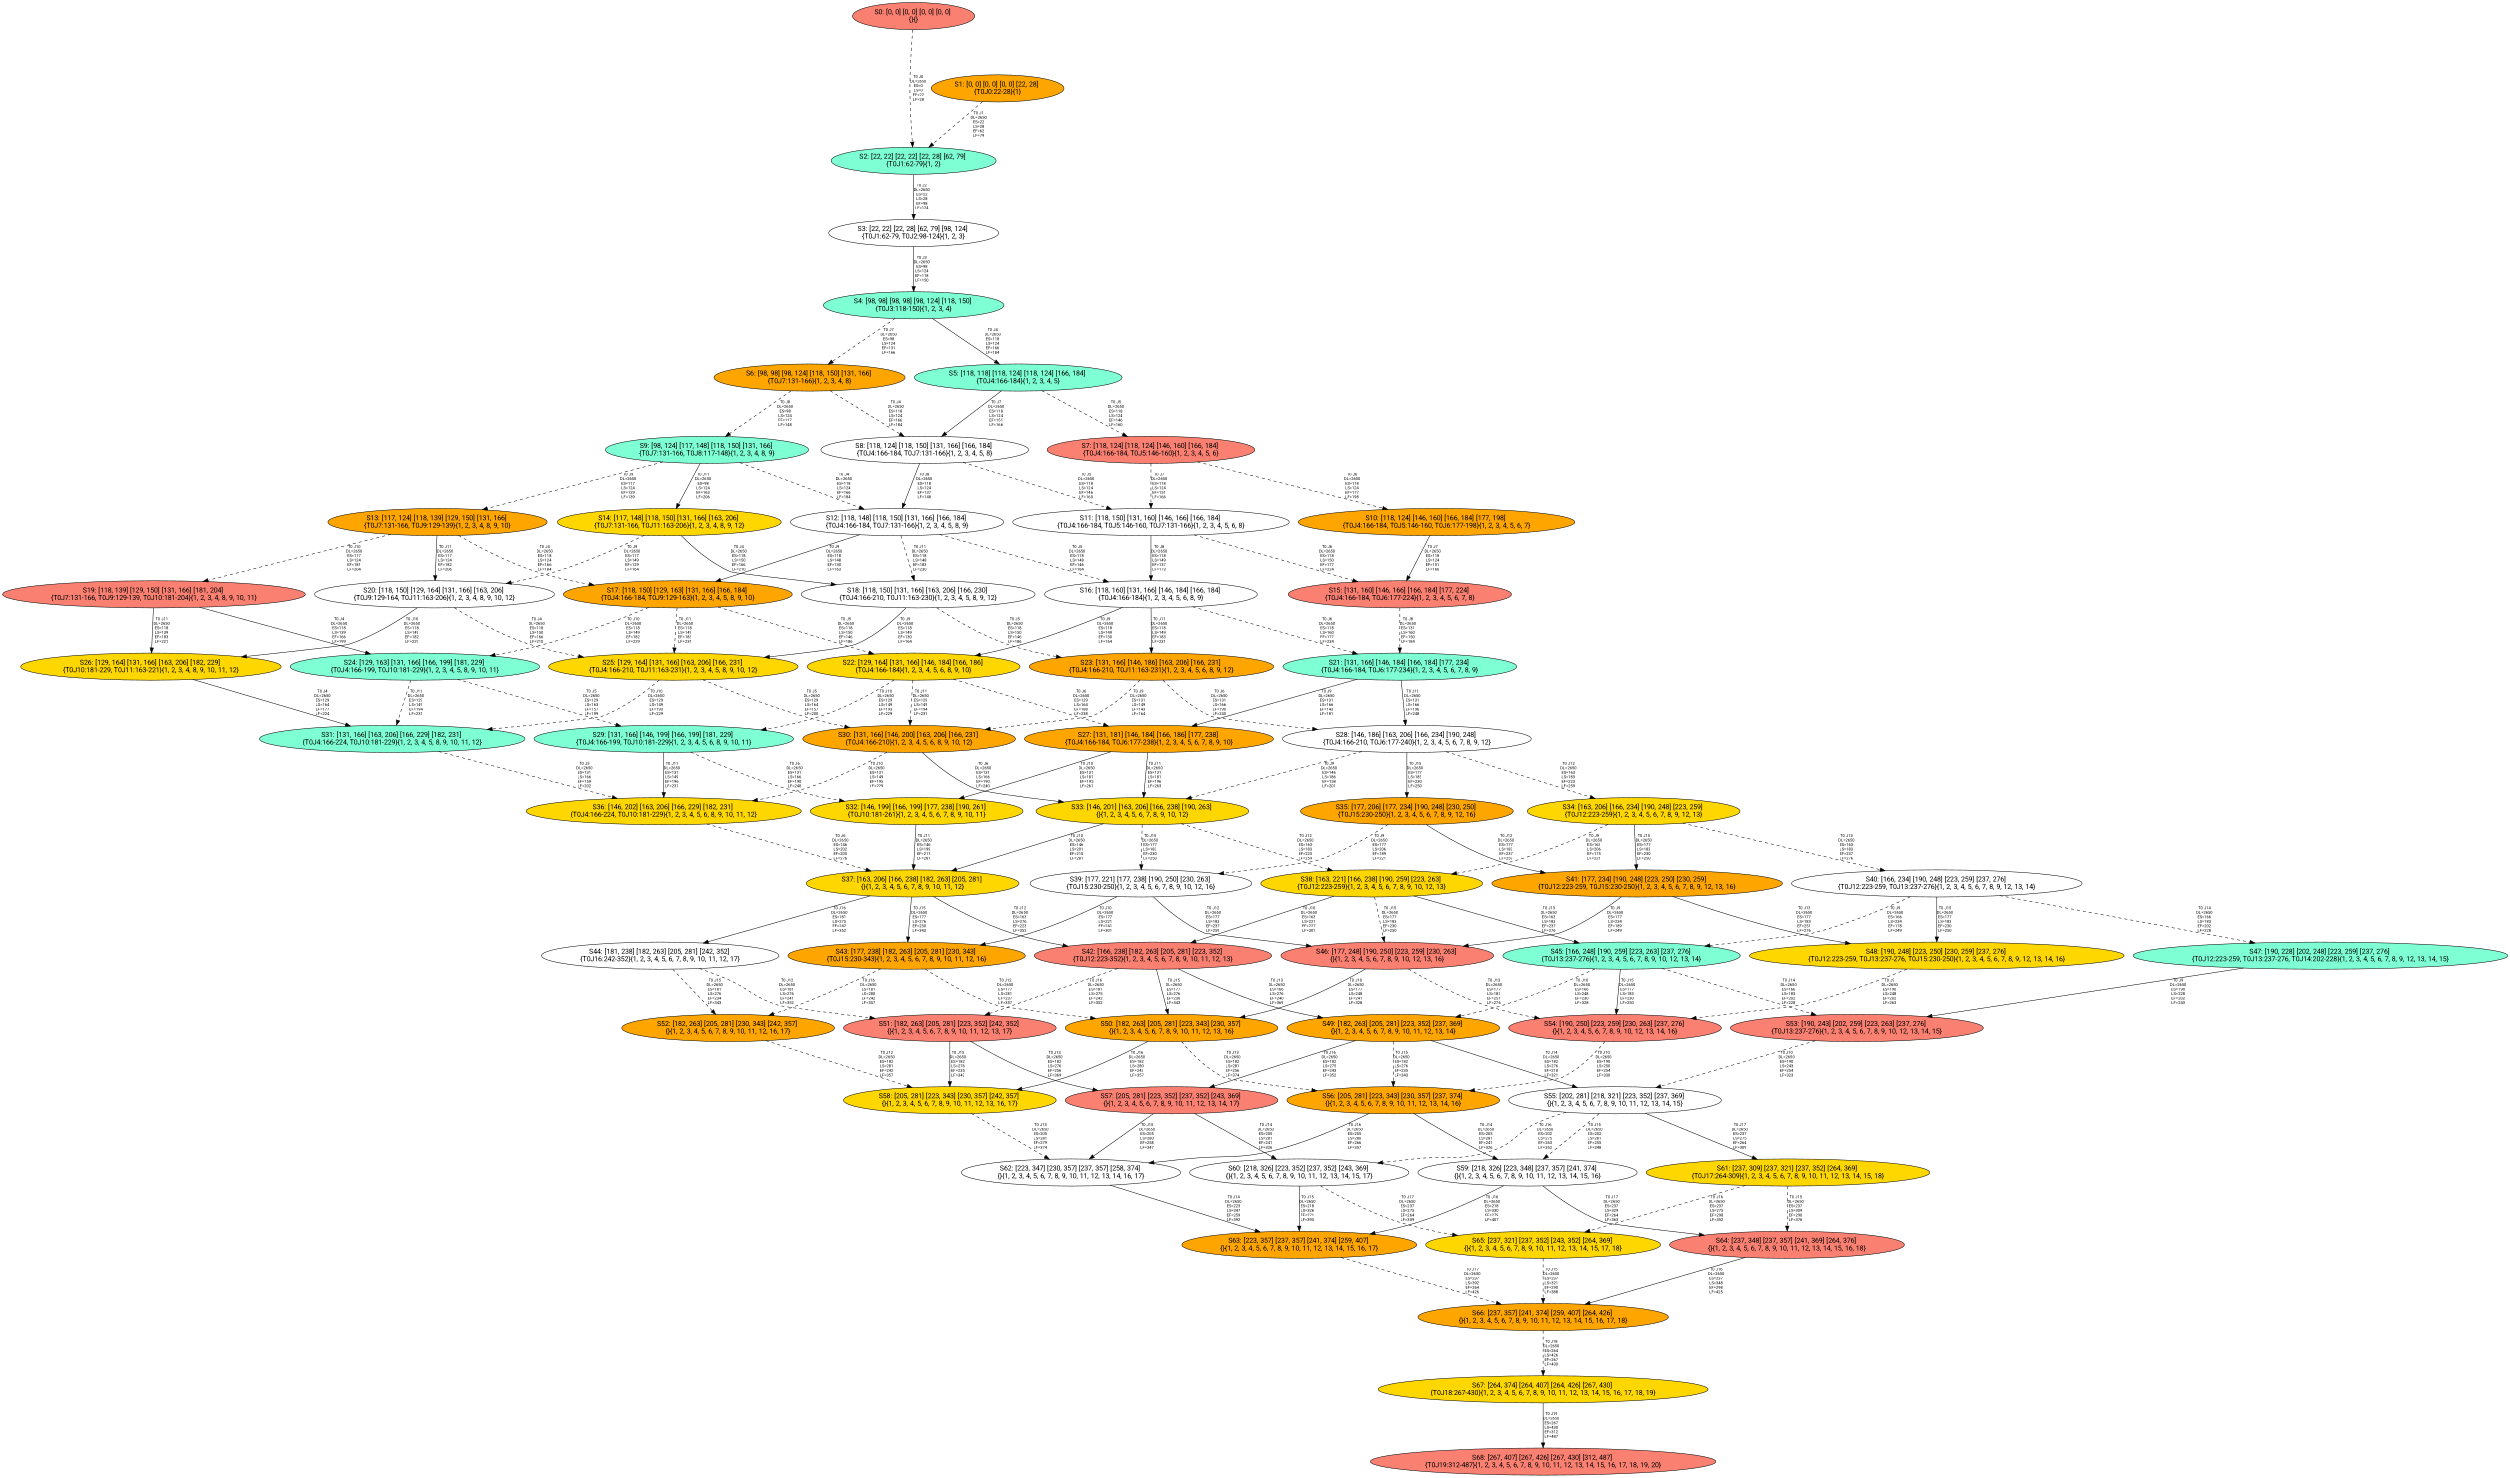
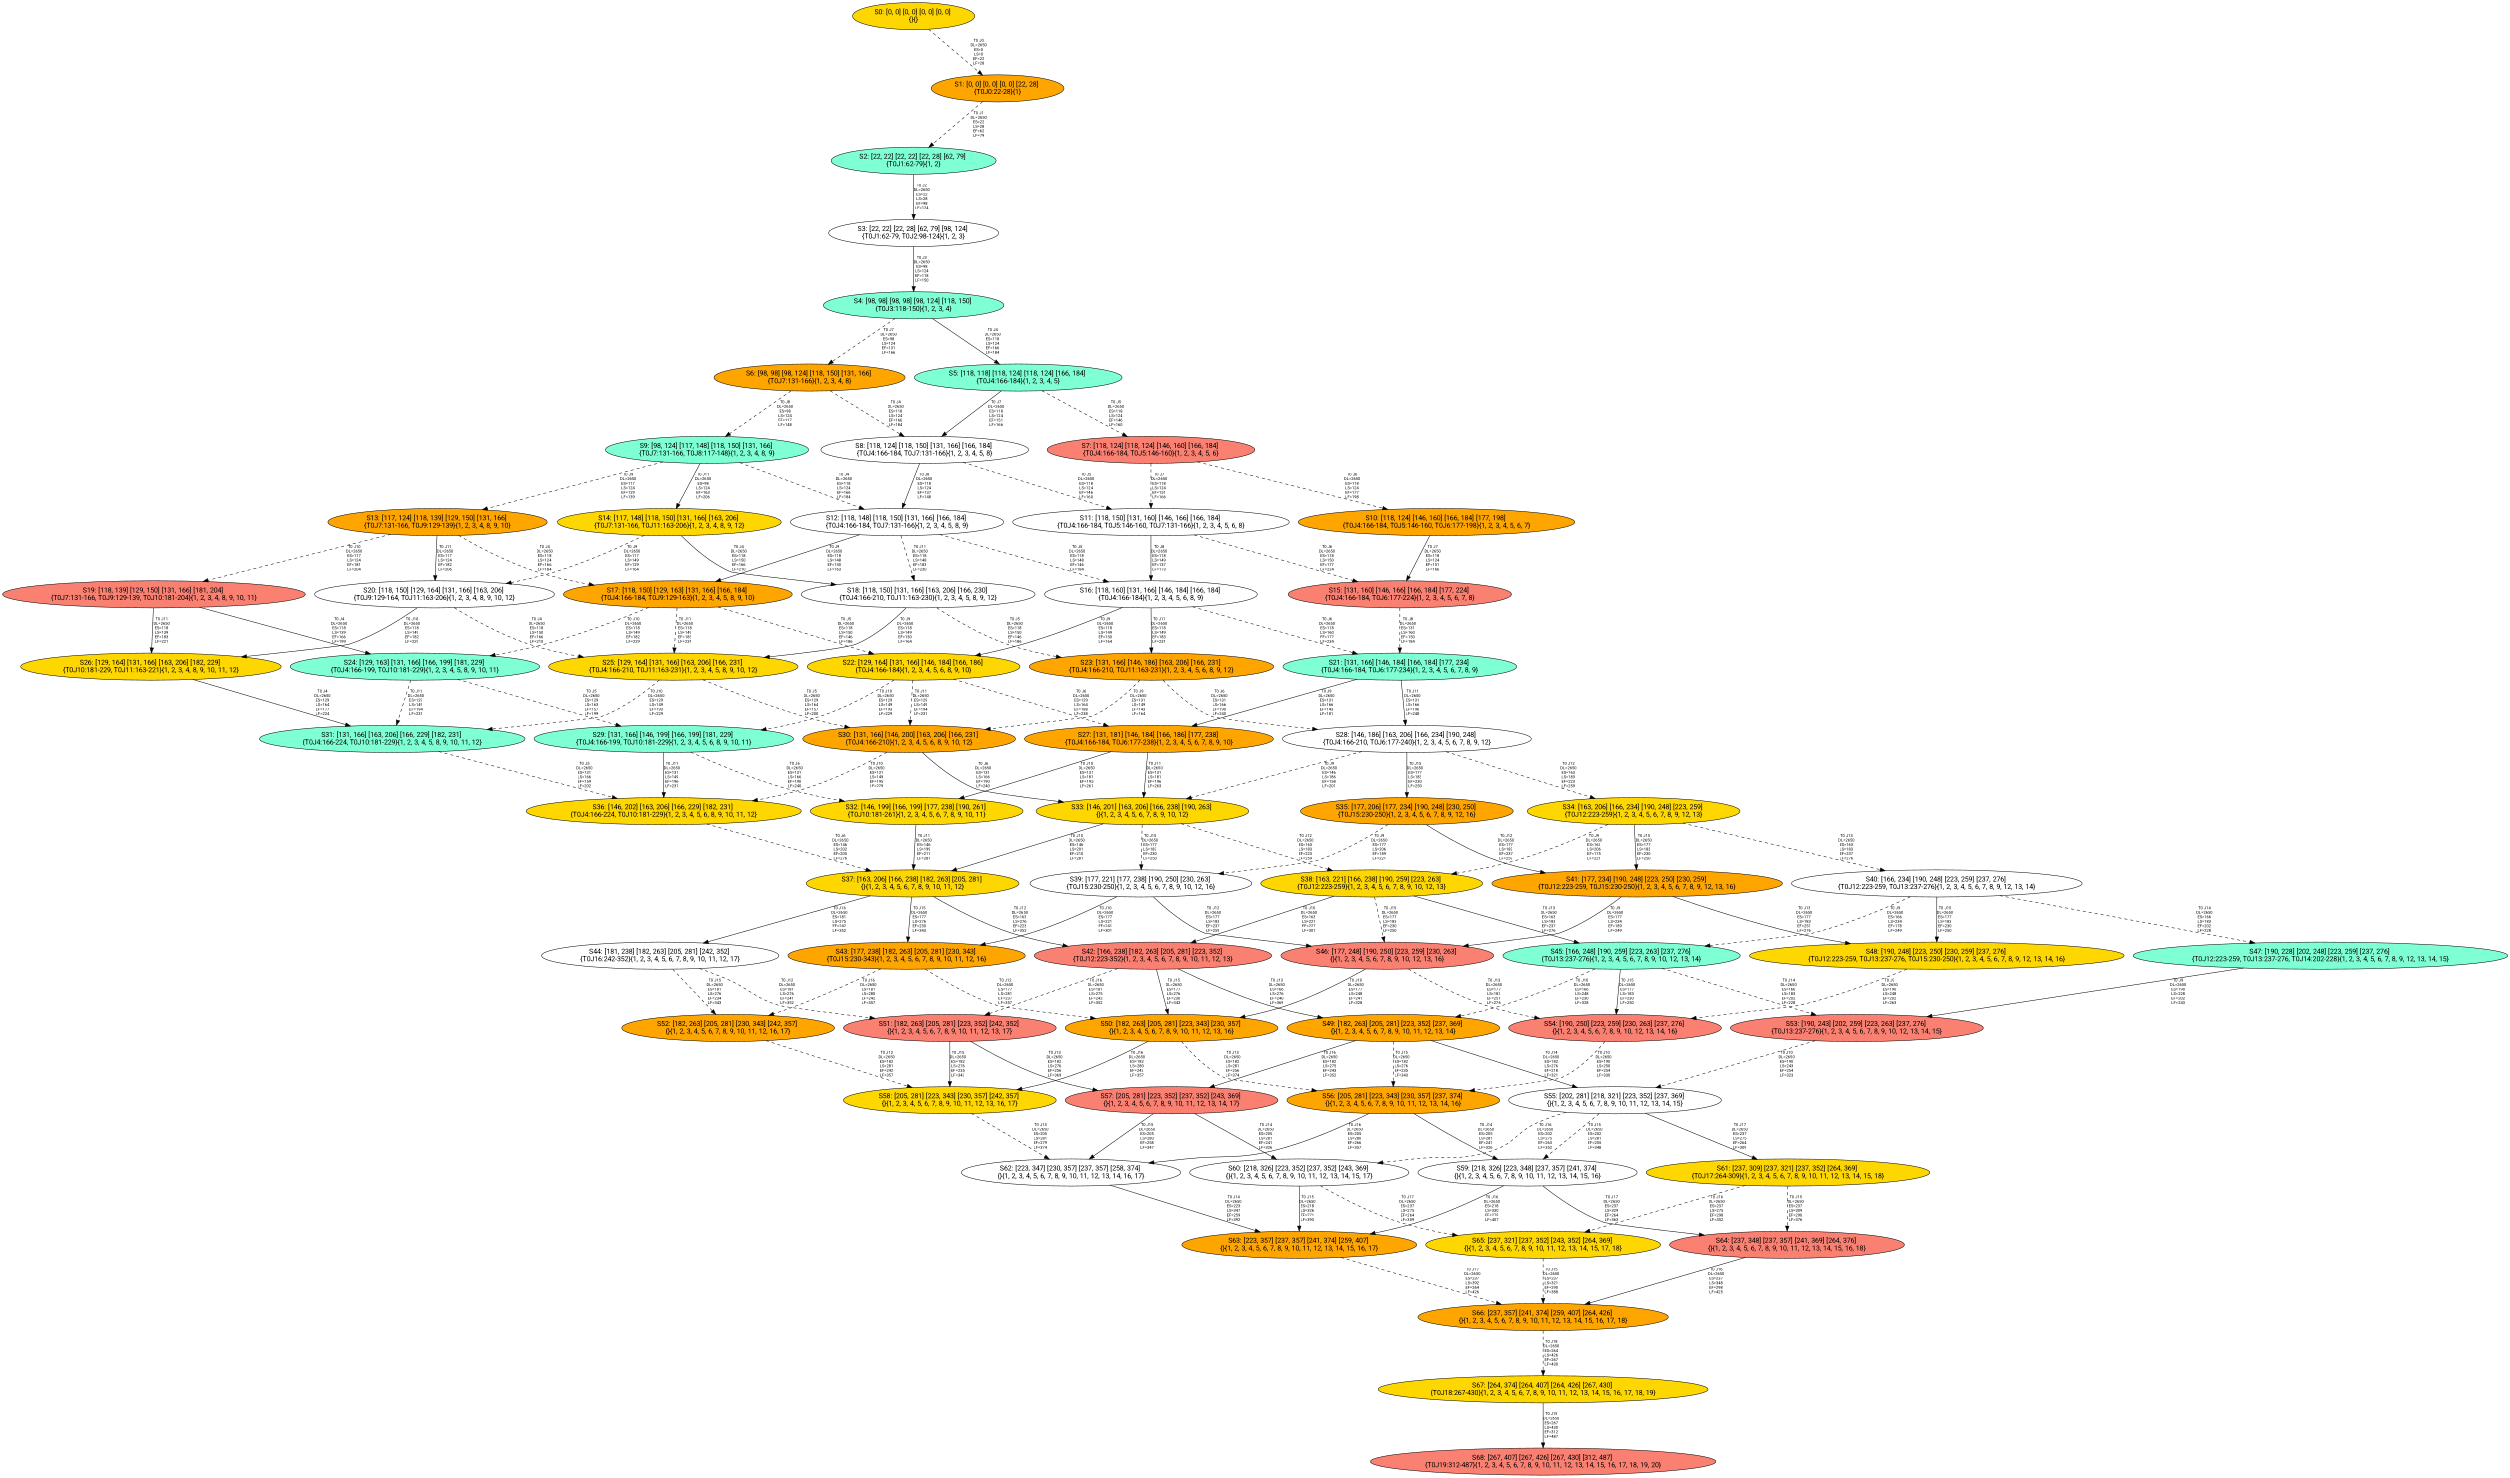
(914, 16) -> (914, 16)
(910, 86) -> (954, 51)
